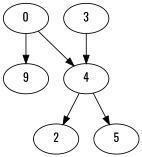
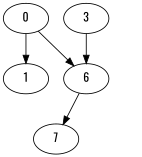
(26, 79) -> (26, 79)
(86, 79) -> (86, 79)
(56, 139) -> (56, 139)
(116, 139) -> none
